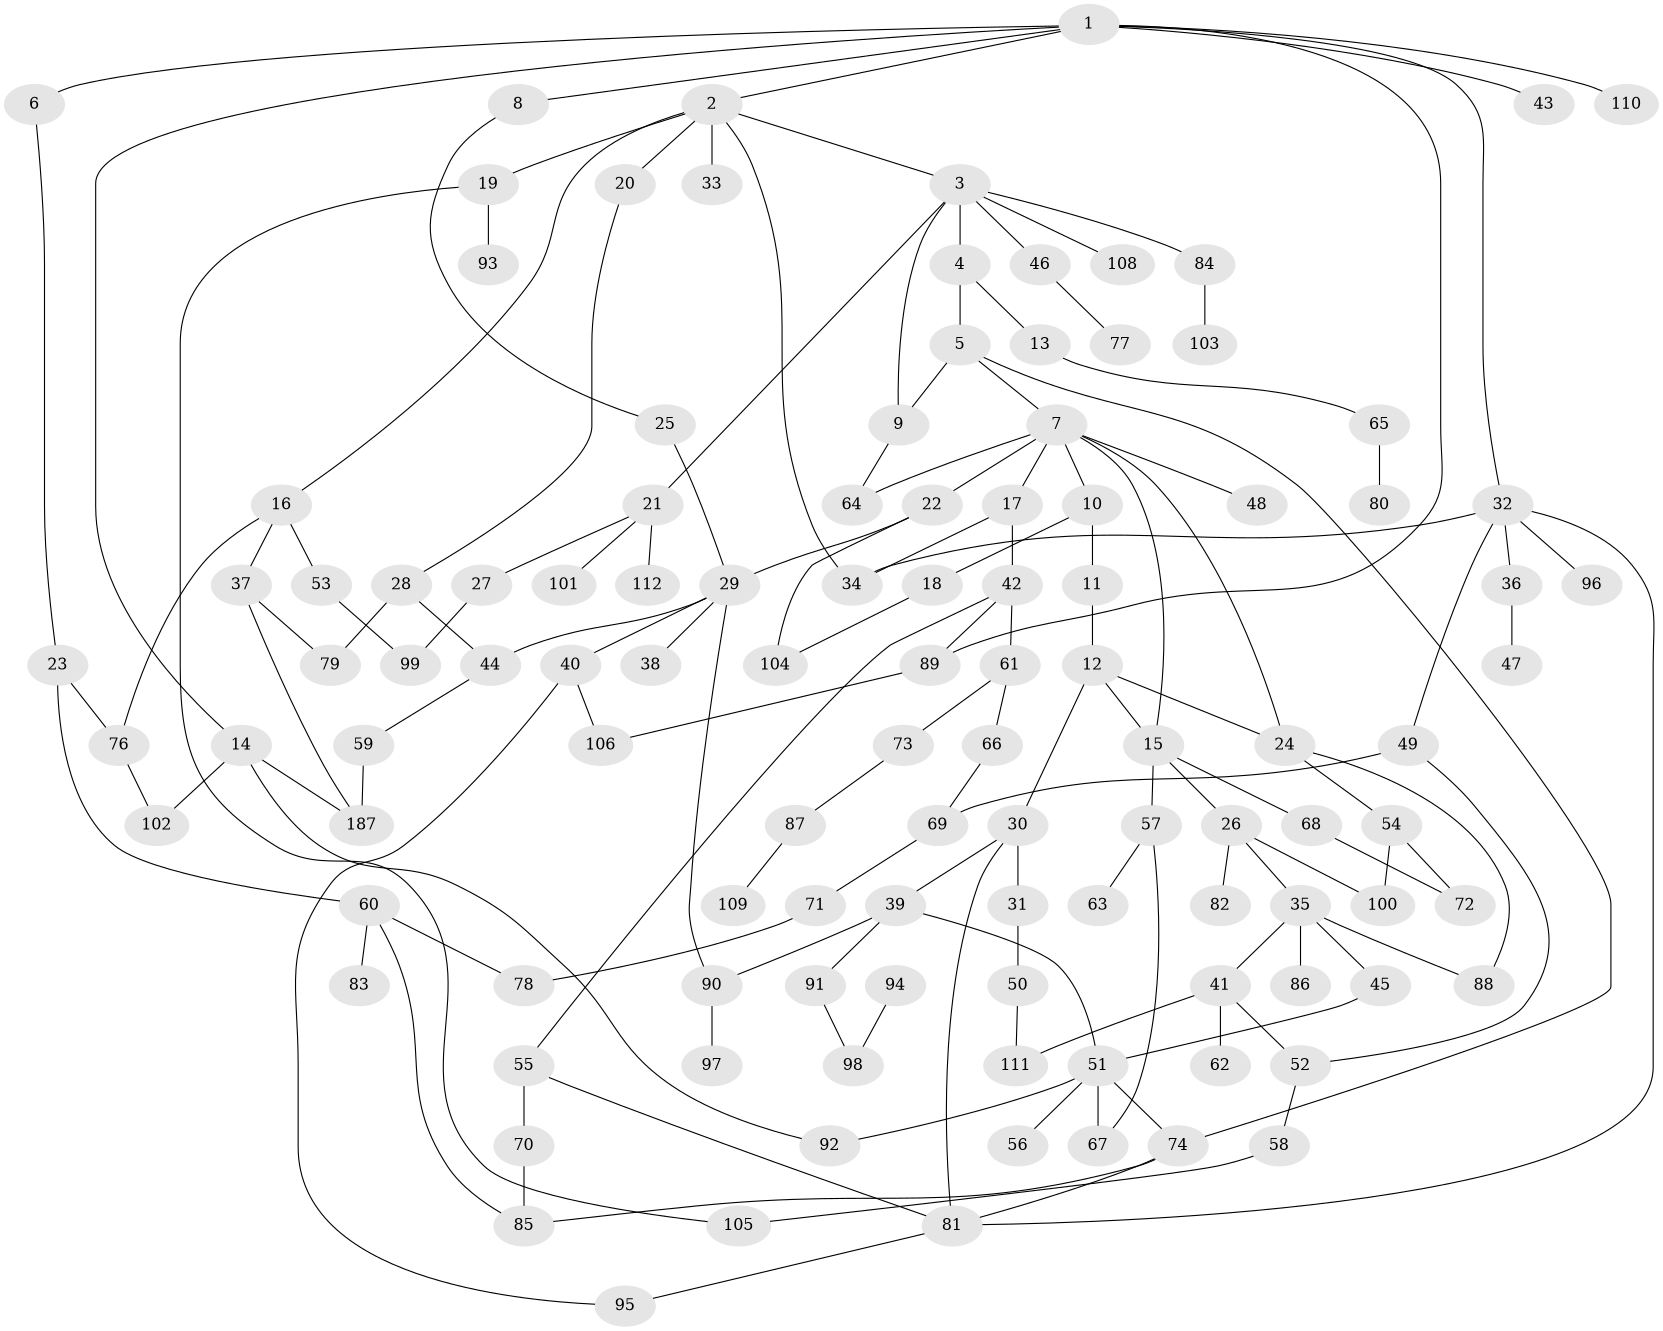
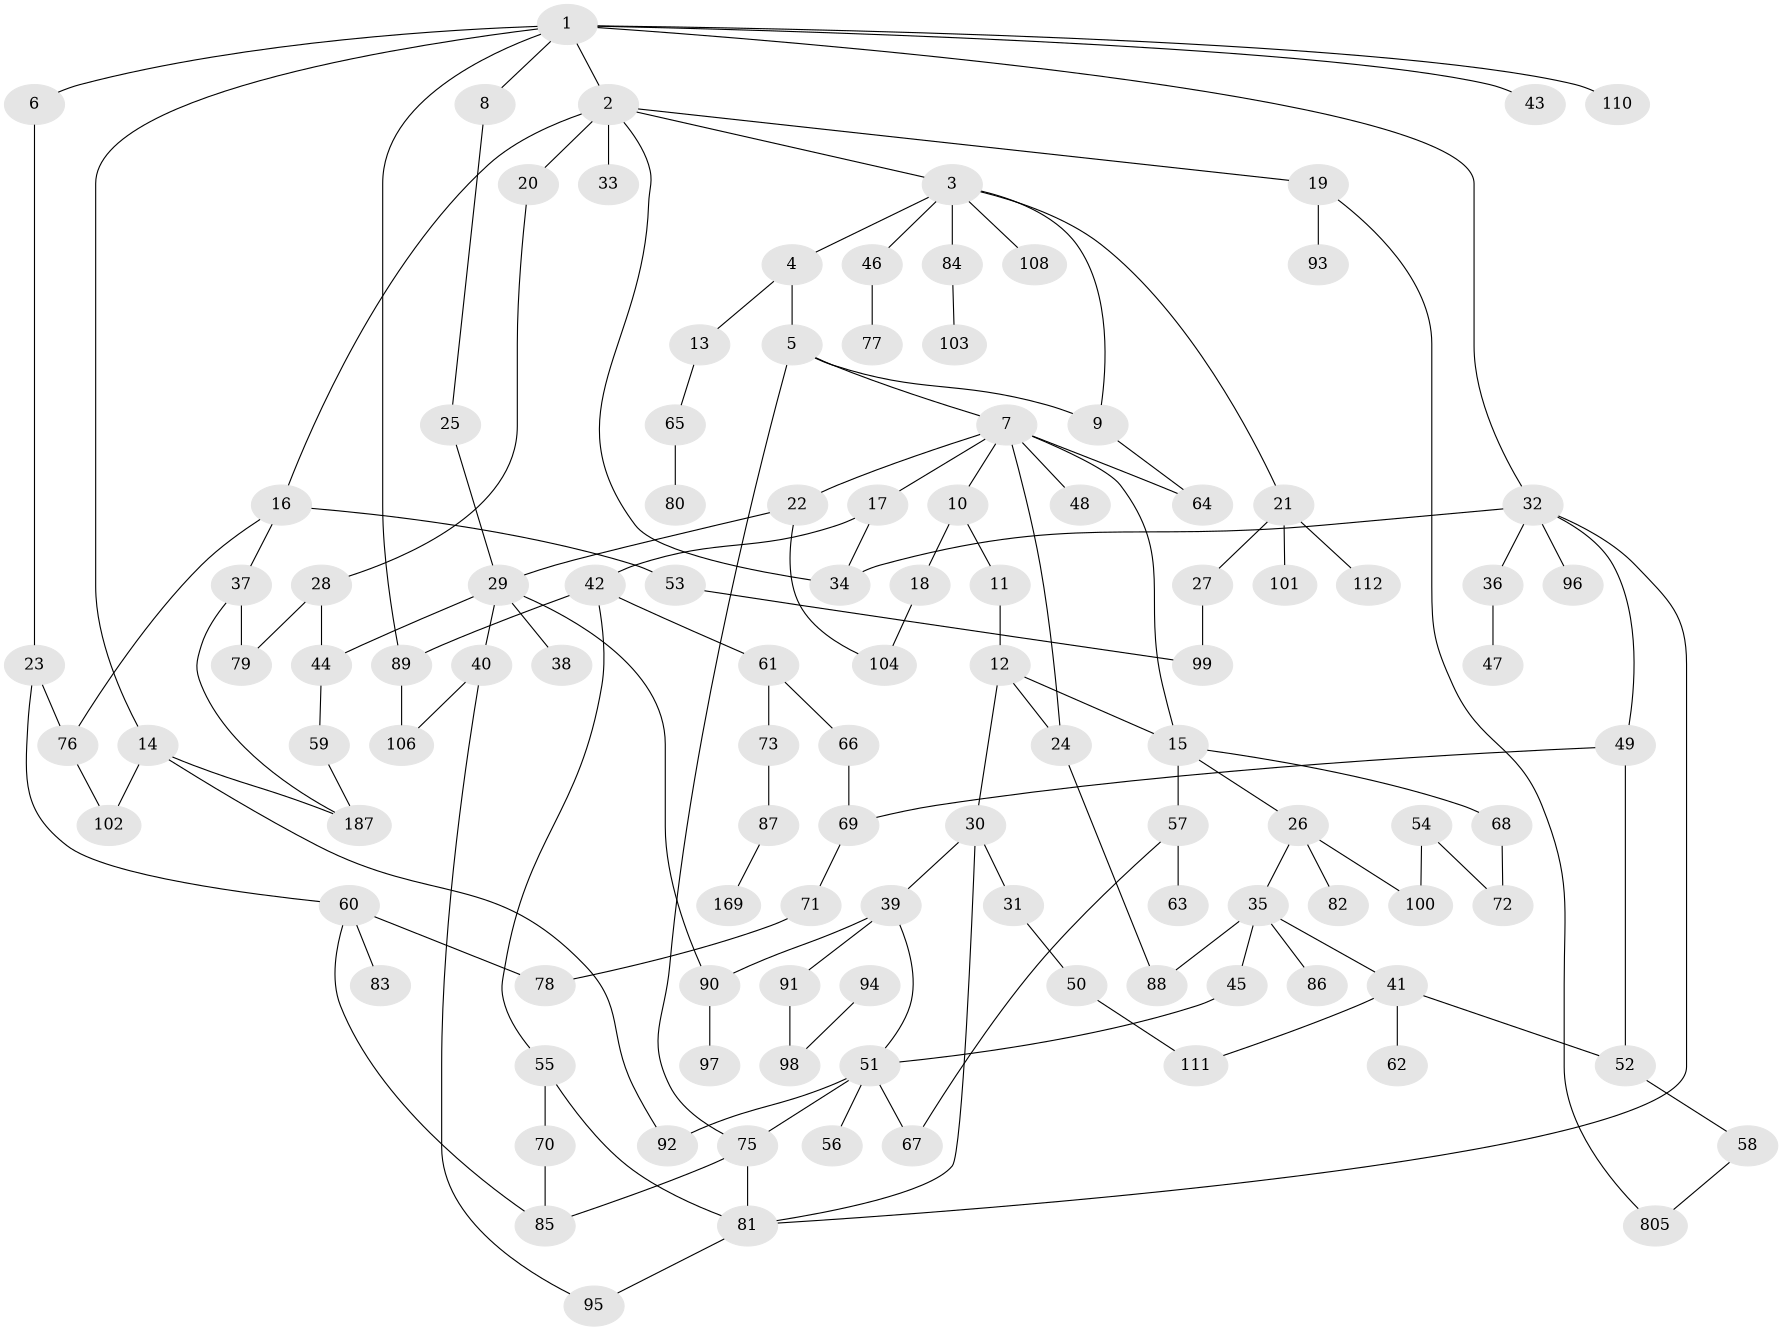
(1338, 785) -> none
(733, 906) -> (729, 906)
(1178, 1146) -> (748, 1146)
(739, 1226) -> (1655, 1226)
